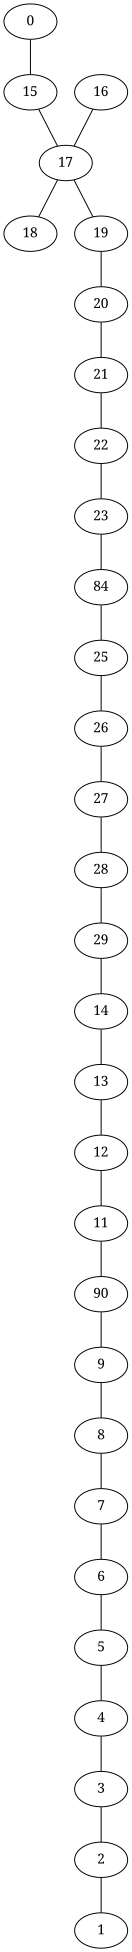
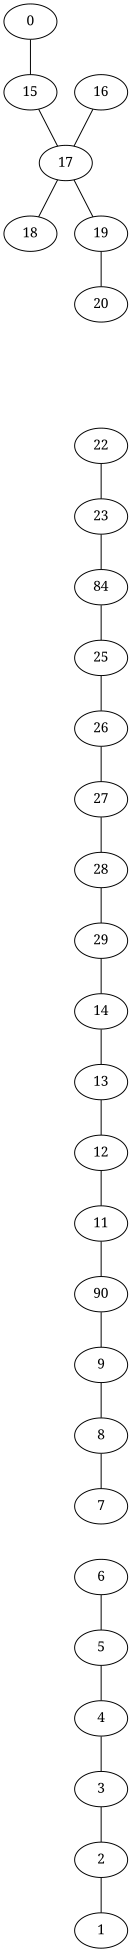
(101, 375) -> none
(101, 1542) -> none
